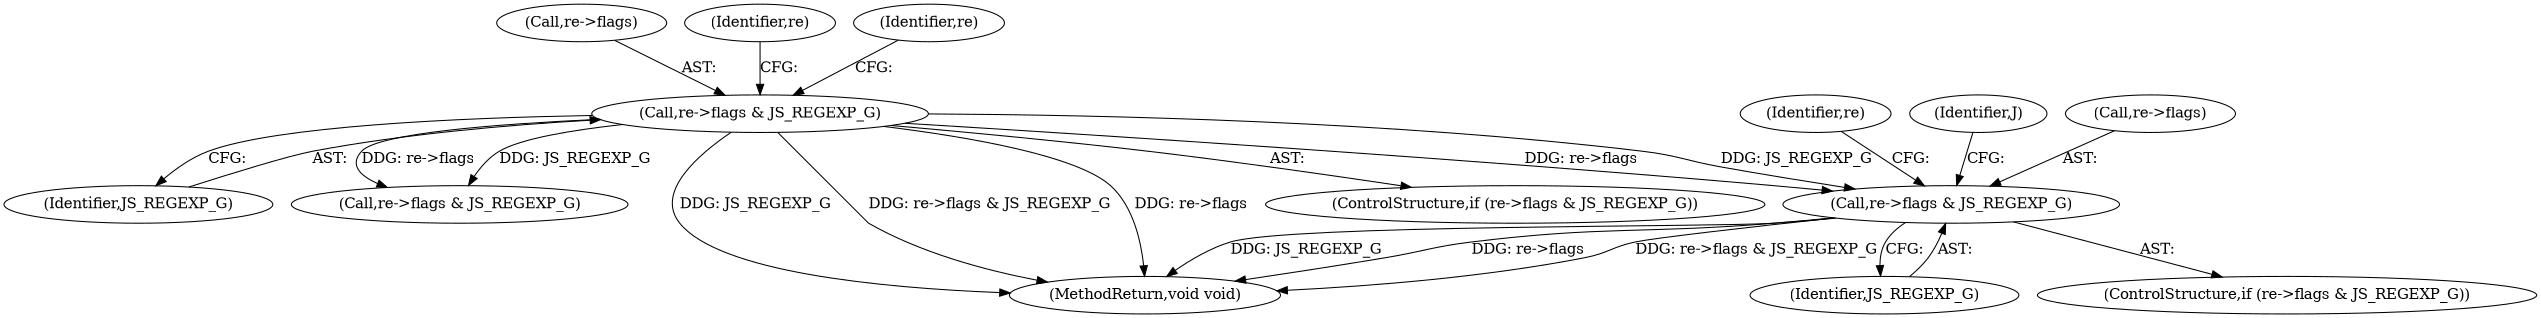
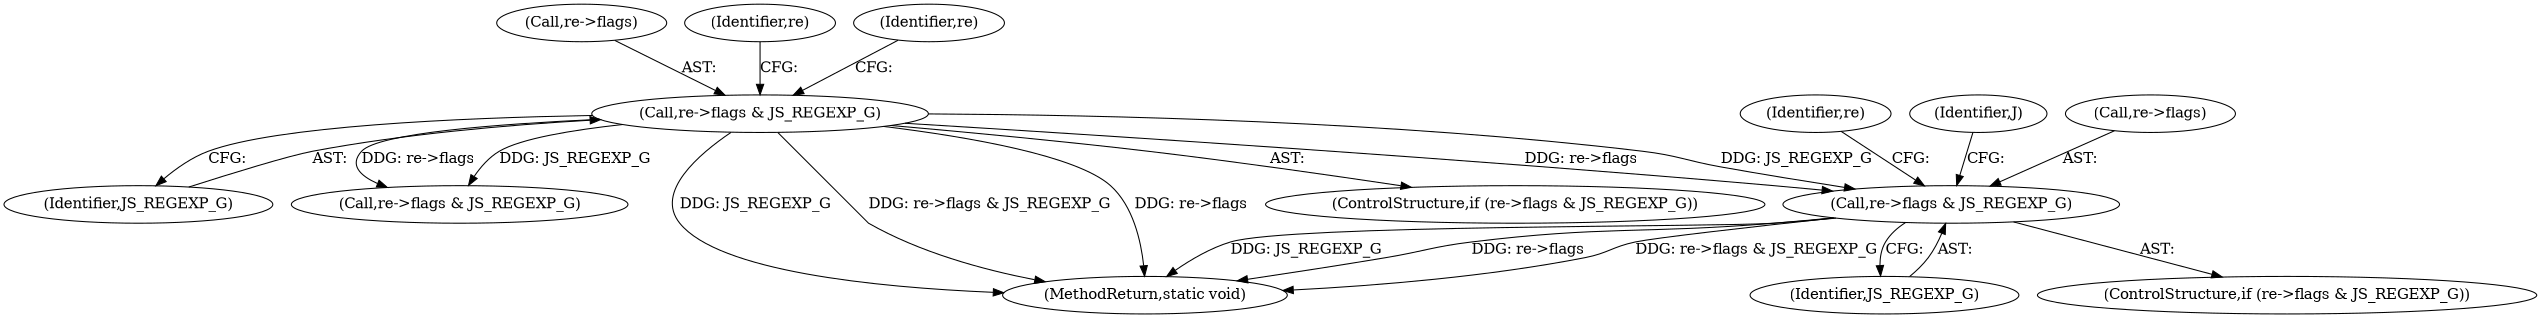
(1145, 295) -> (1145, 295)
